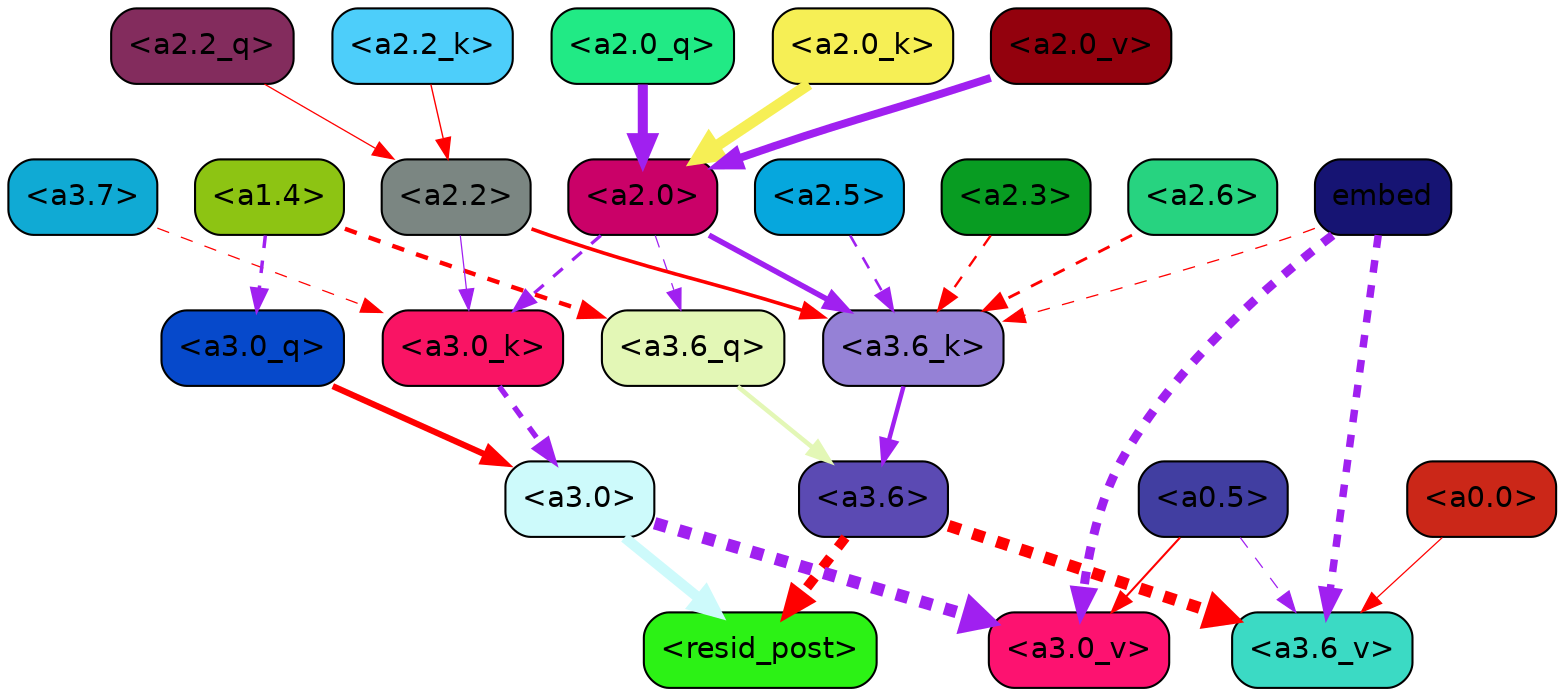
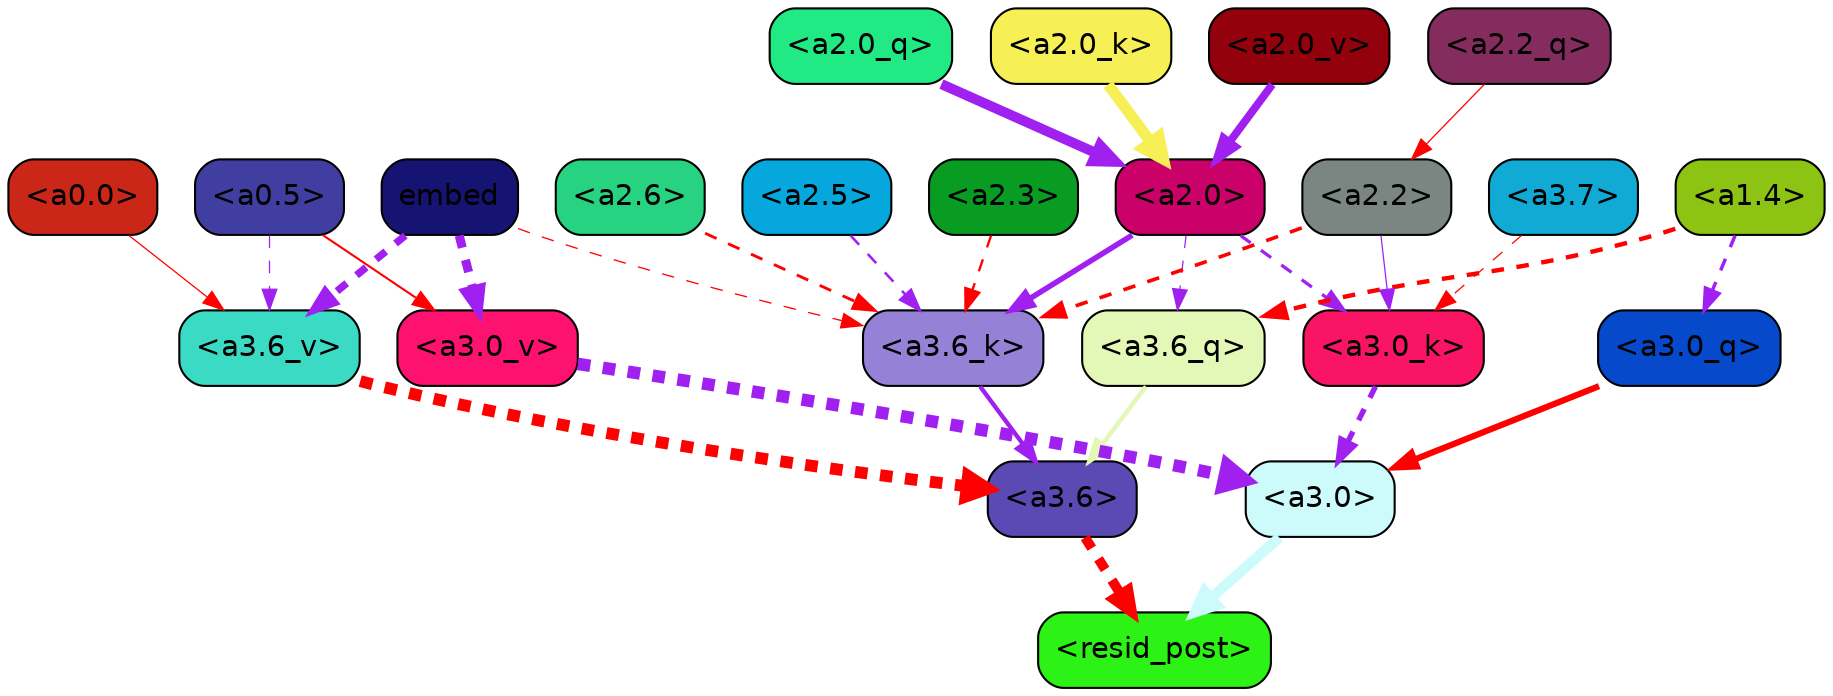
(423, 46) -> none
(653, 268) -> (1201, 263)
(804, 567) -> (902, 416)
(1073, 567) -> (662, 442)
